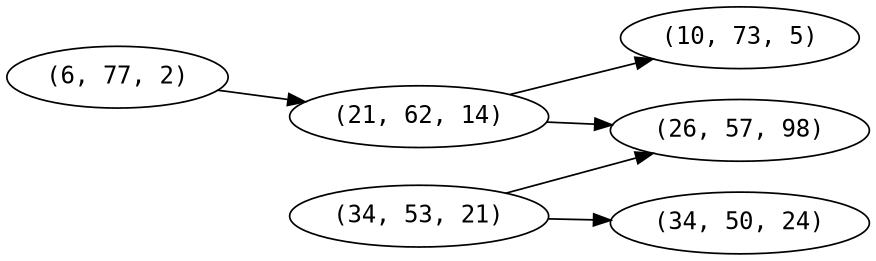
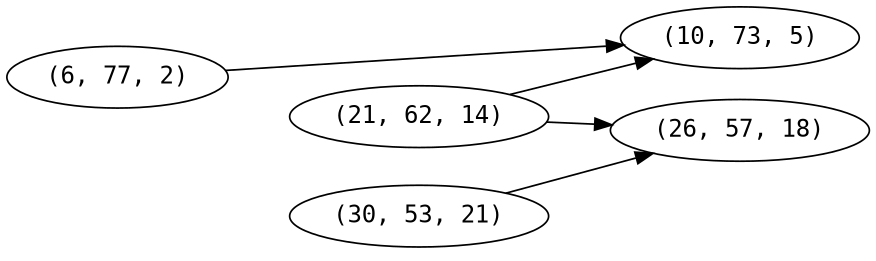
(253, 95) -> (416, 58)
(740, 130) -> (740, 130)
(419, 216) -> (419, 216)
(740, 223) -> none
